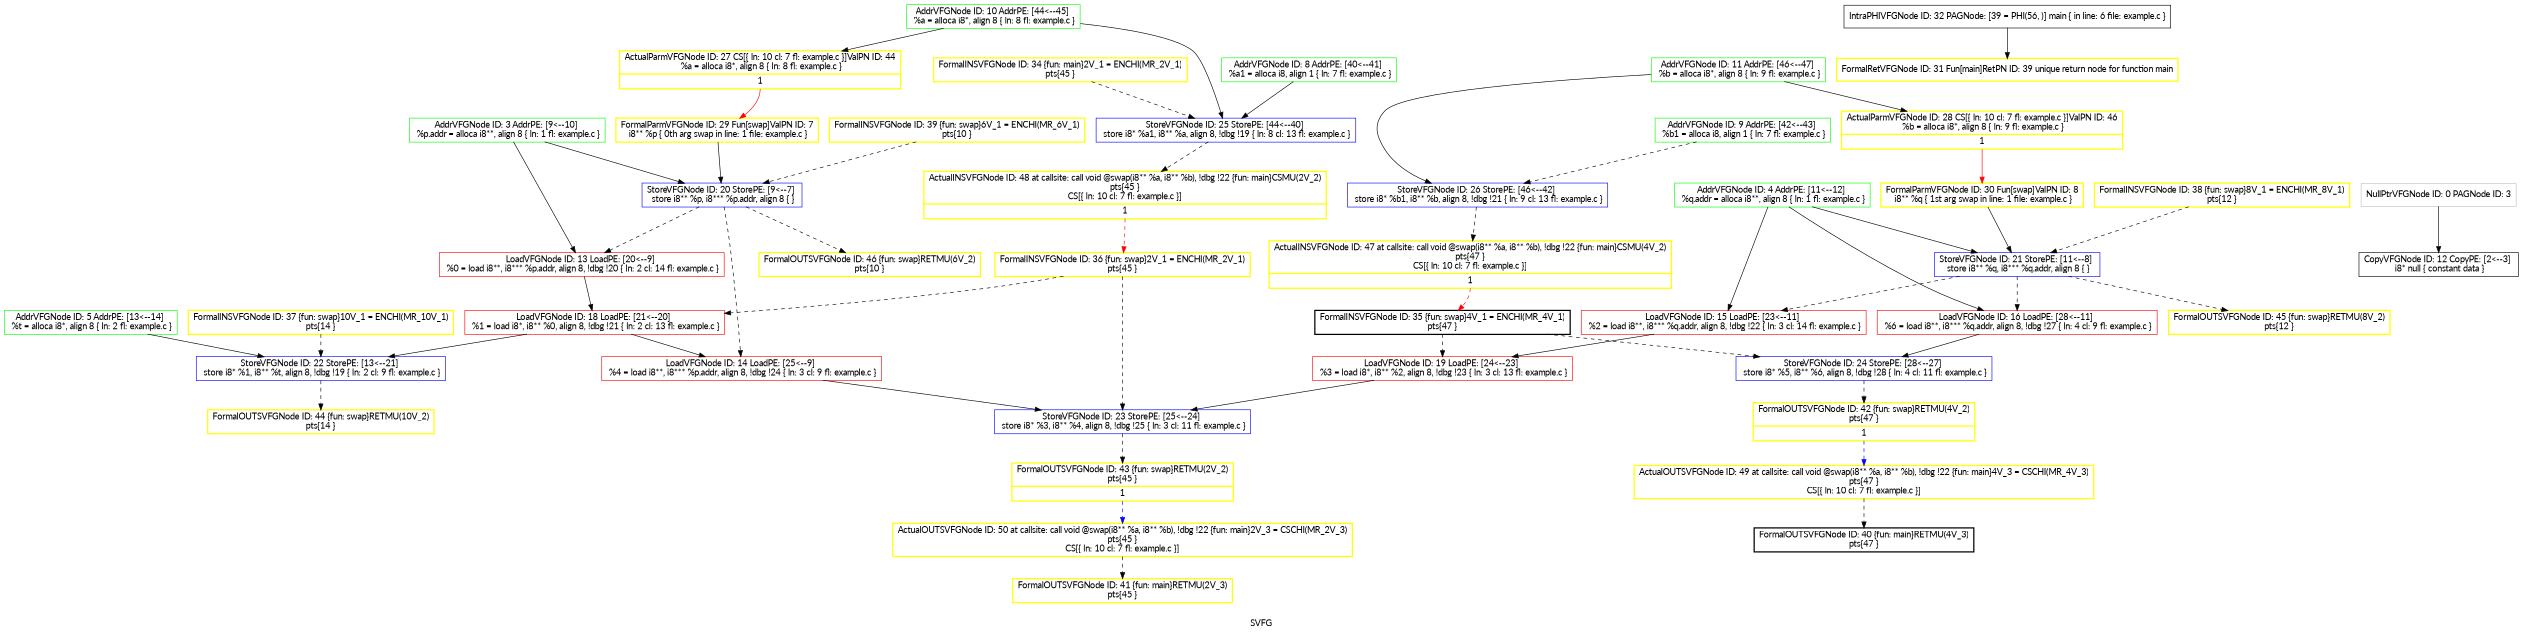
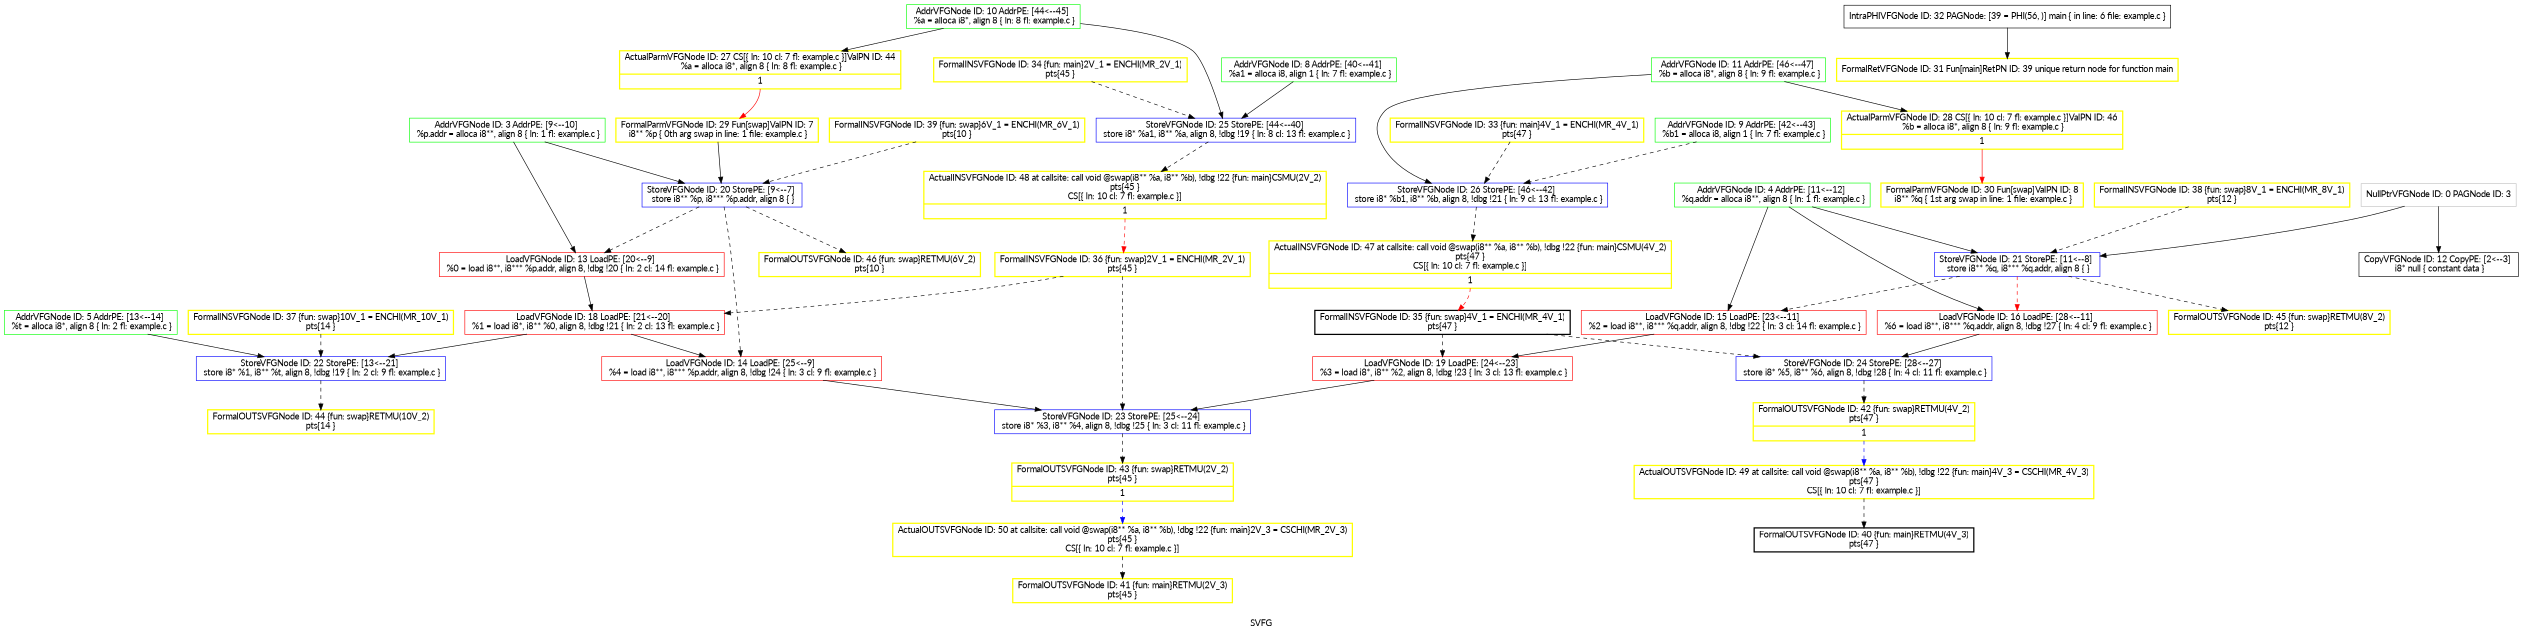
none -> (1517, 130)
(1998, 227) -> (2256, 236)
(2017, 290) -> (2017, 290)
